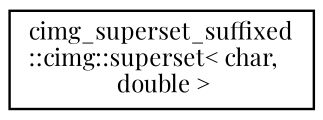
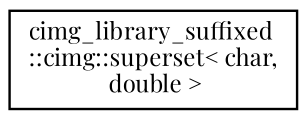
(162, 60) -> (153, 60)
